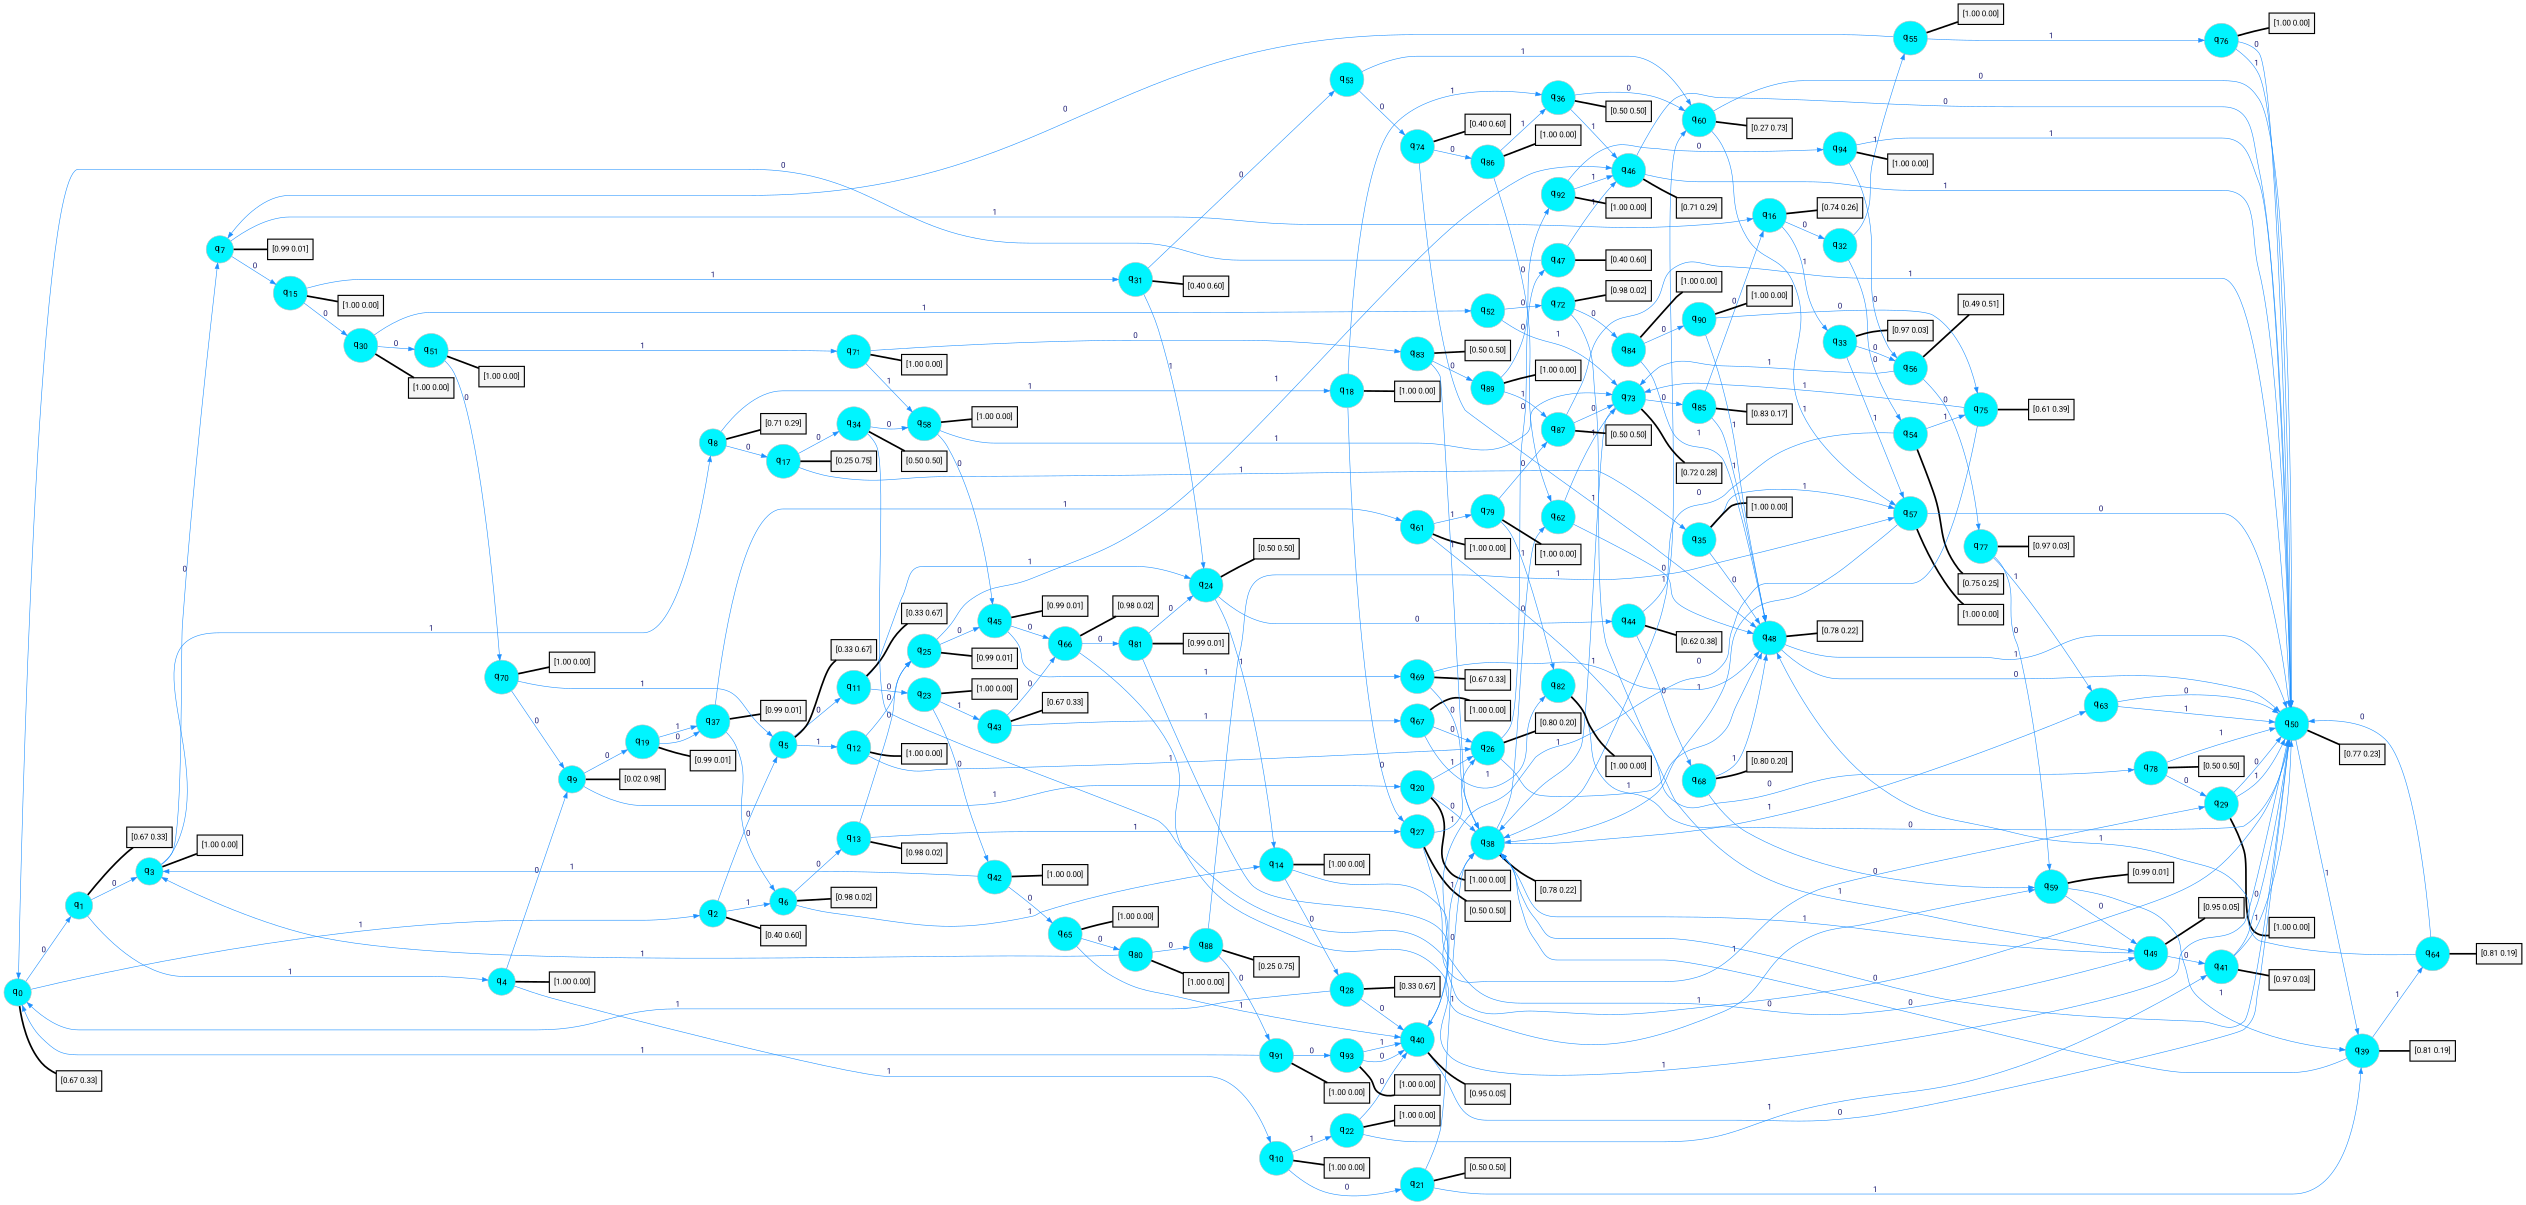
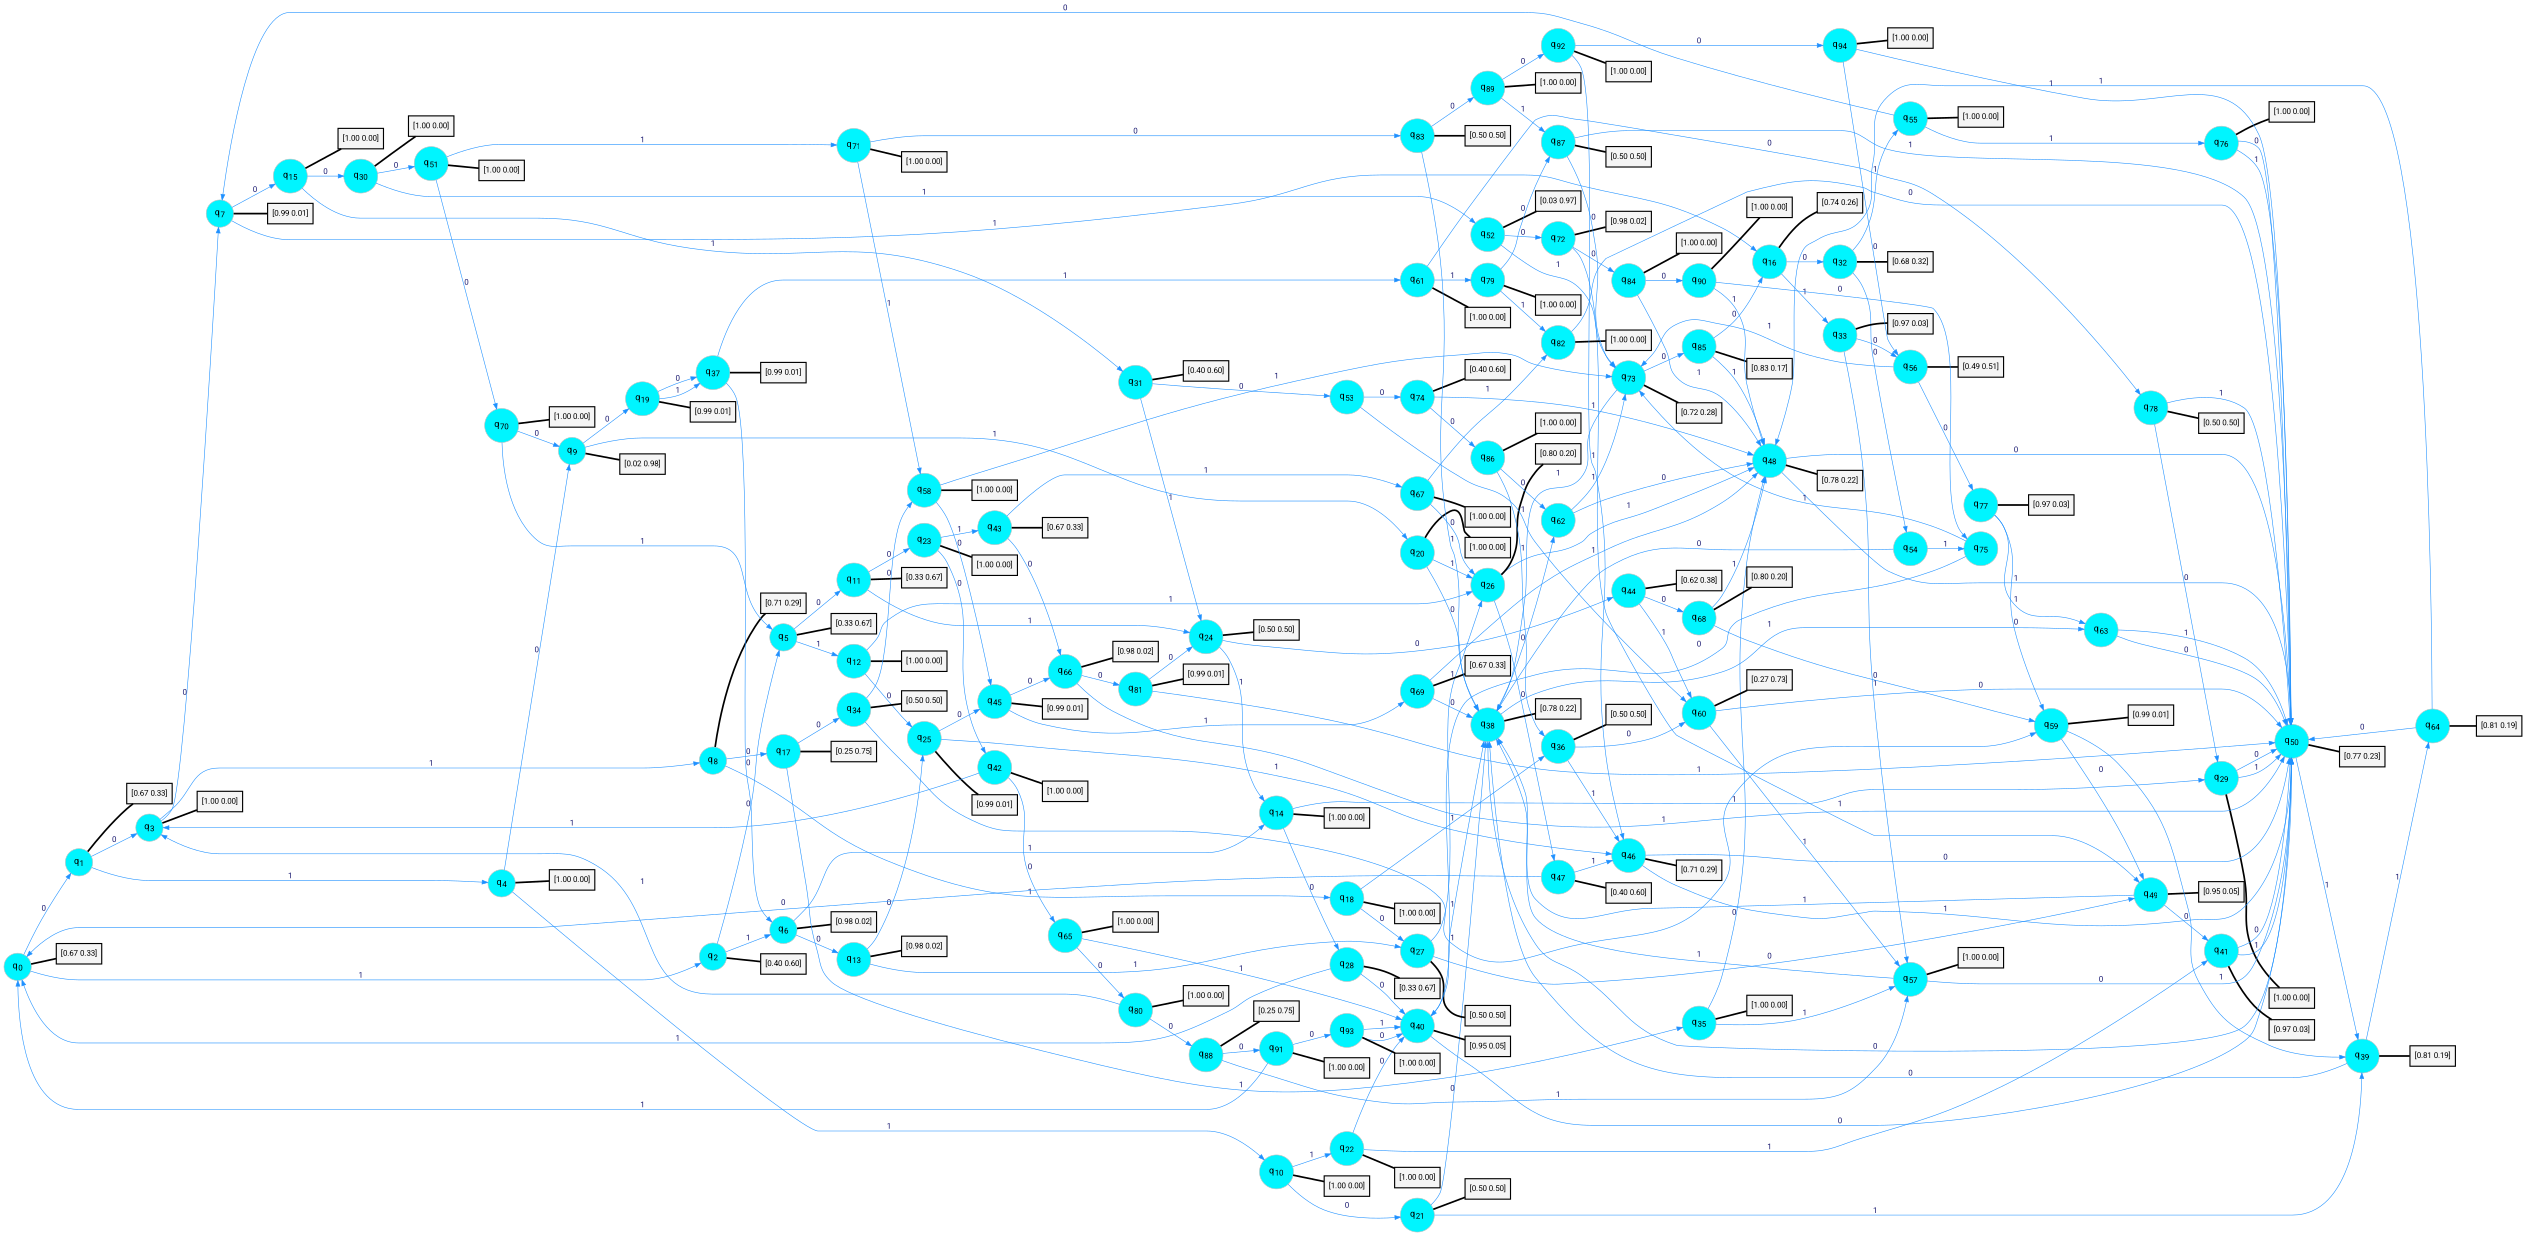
none -> (1558, 201)
none -> (1910, 262)
(2051, 410) -> none
(1981, 584) -> none
